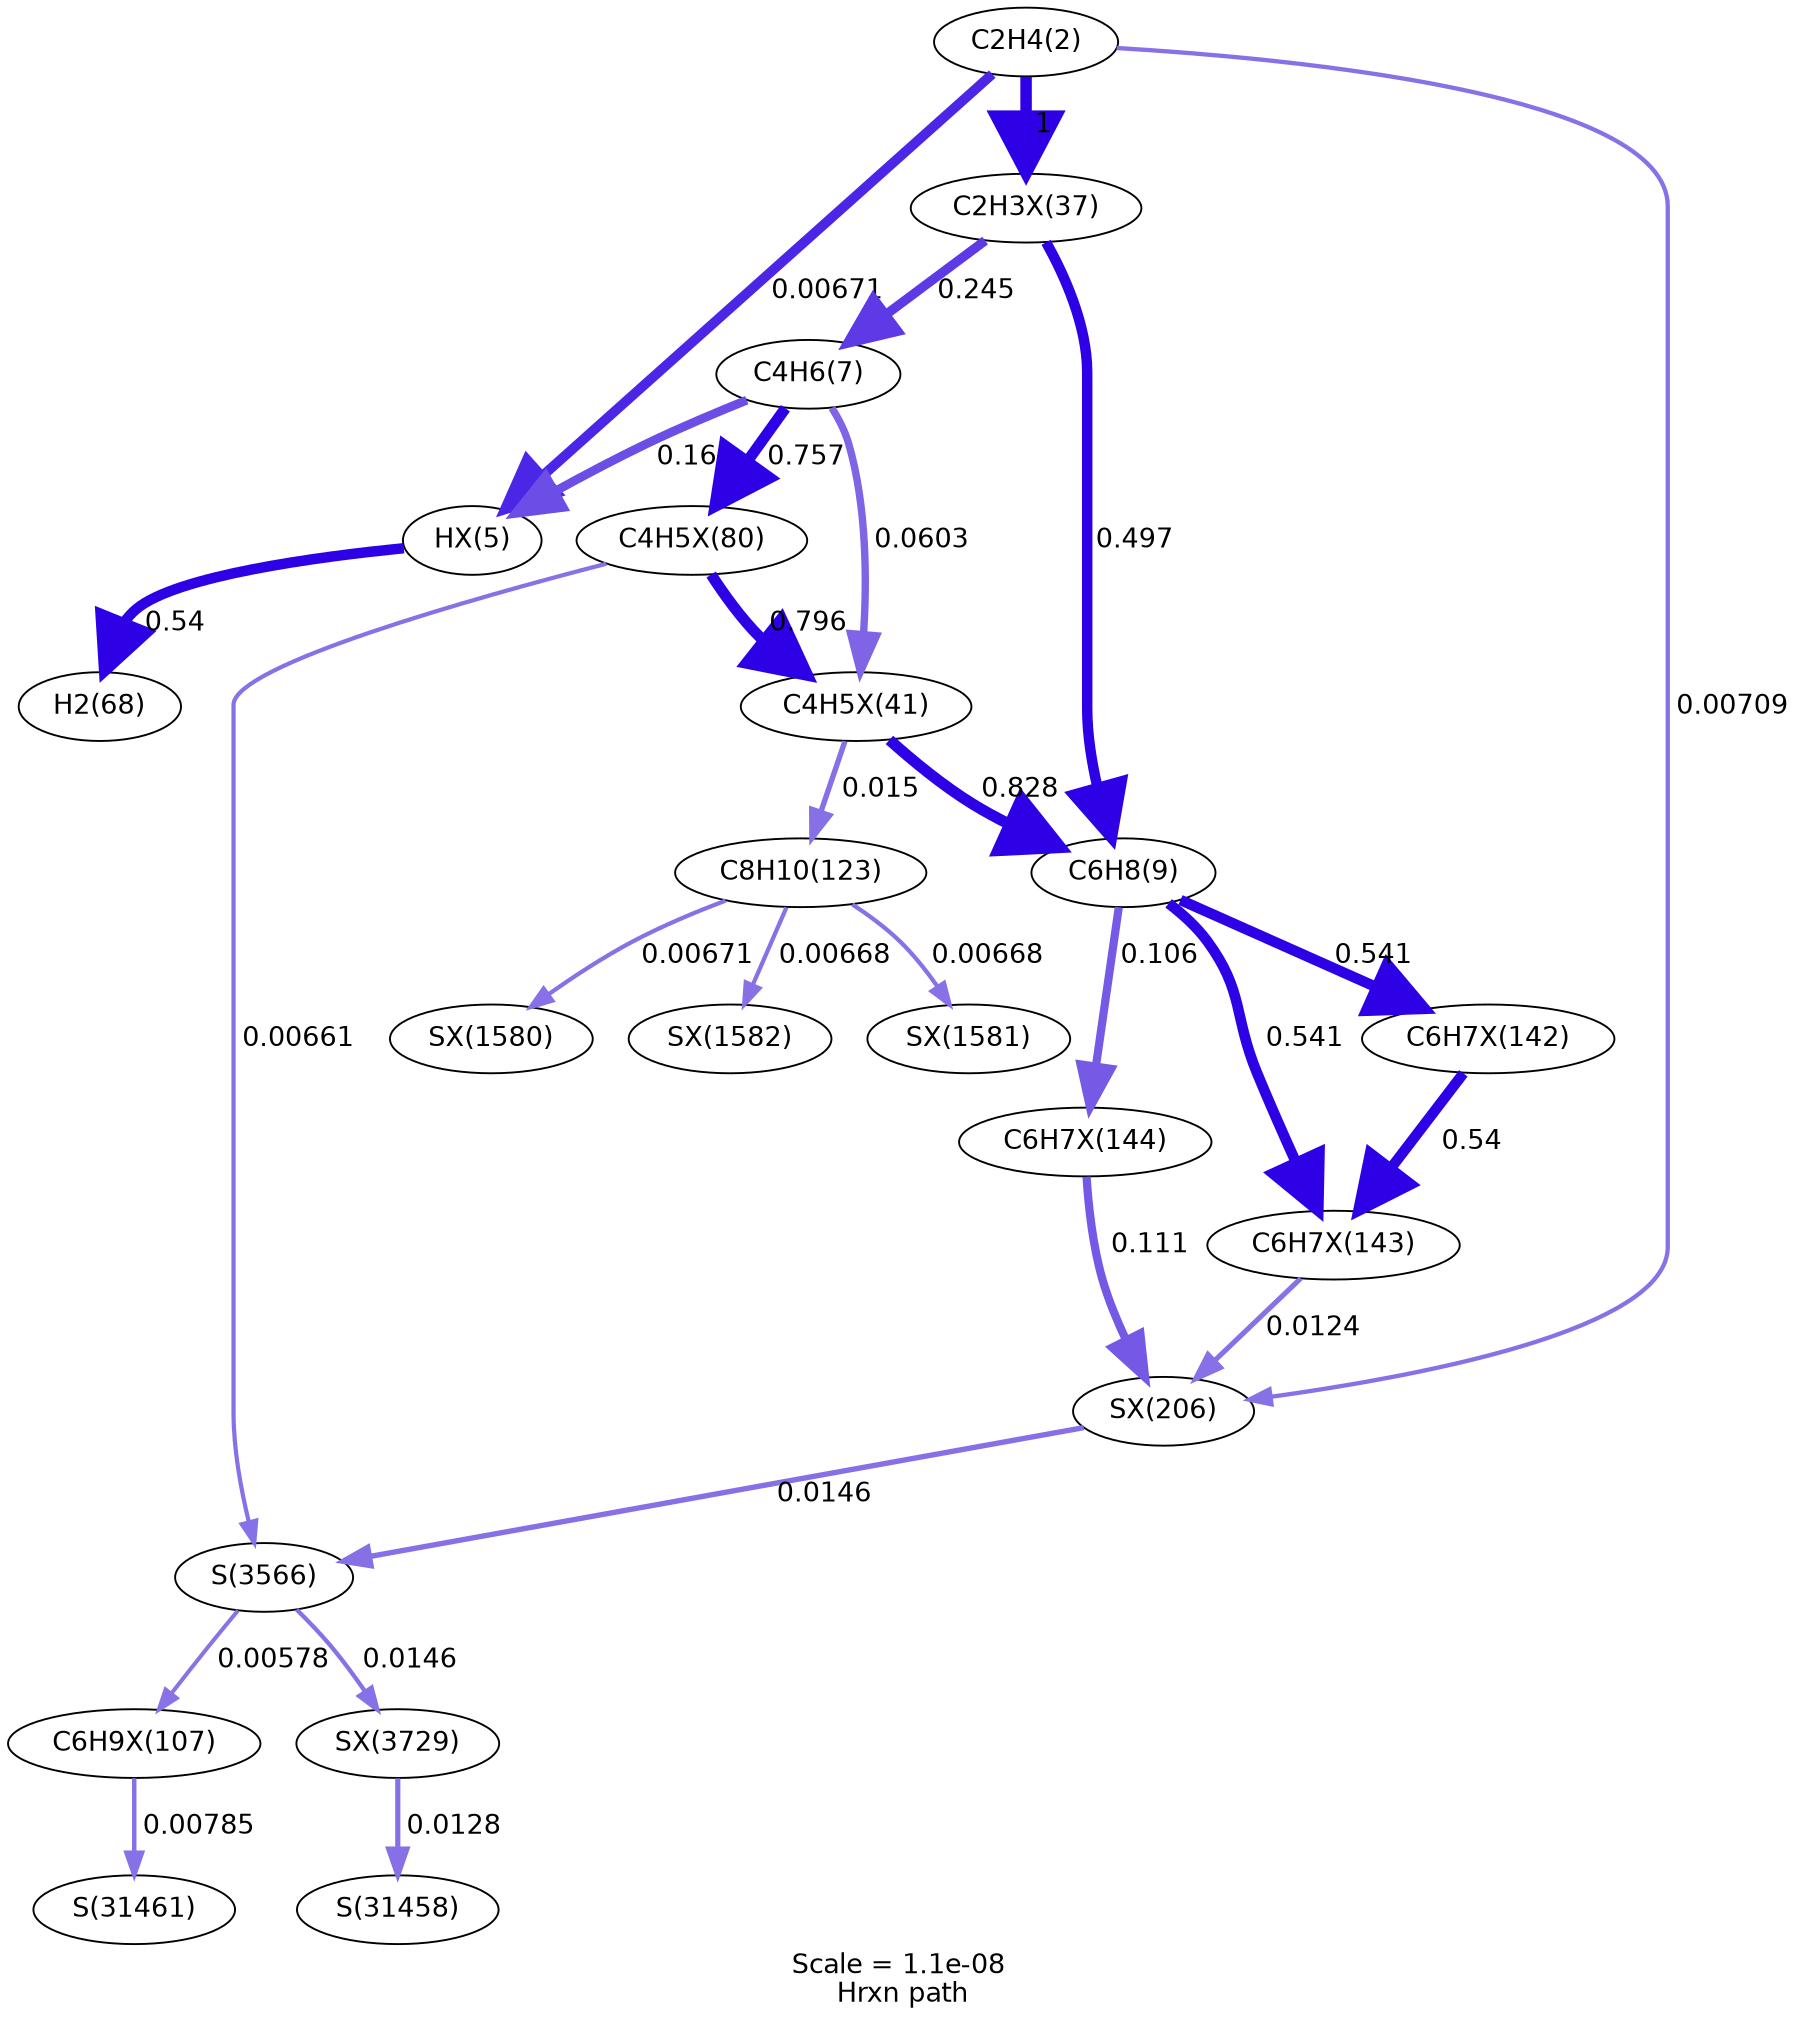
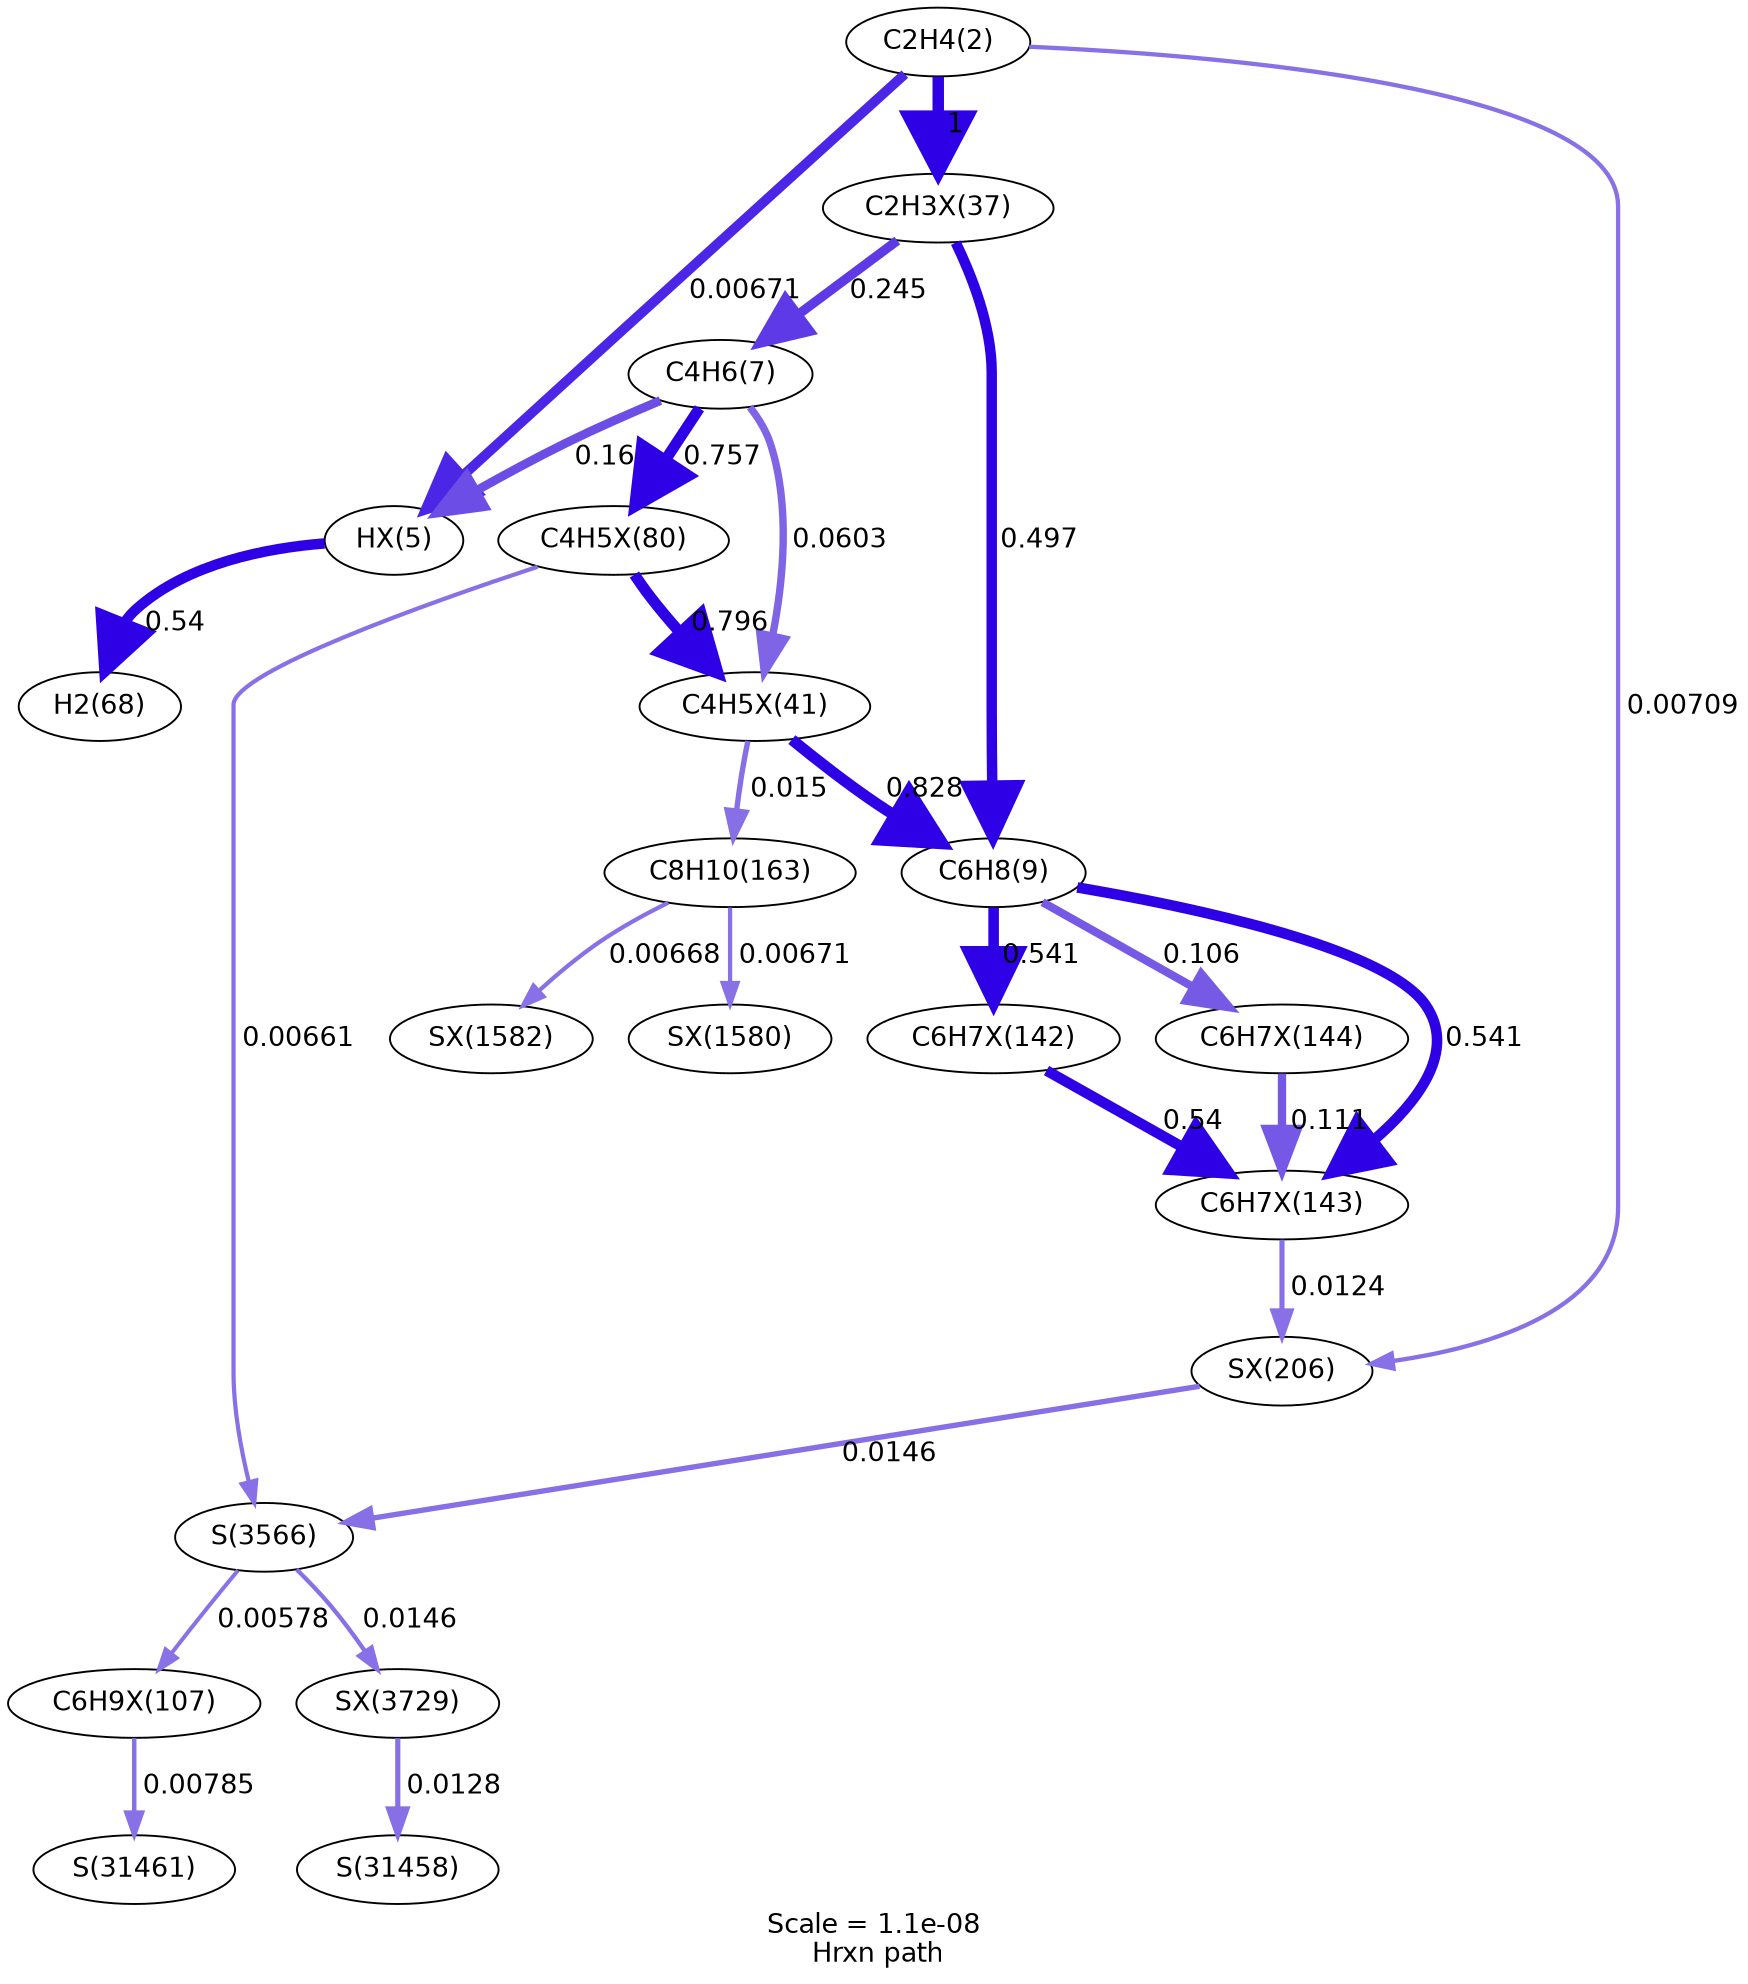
(801, 873) -> (730, 873)
(969, 1039) -> none
(1098, 1260) -> (1282, 1101)
